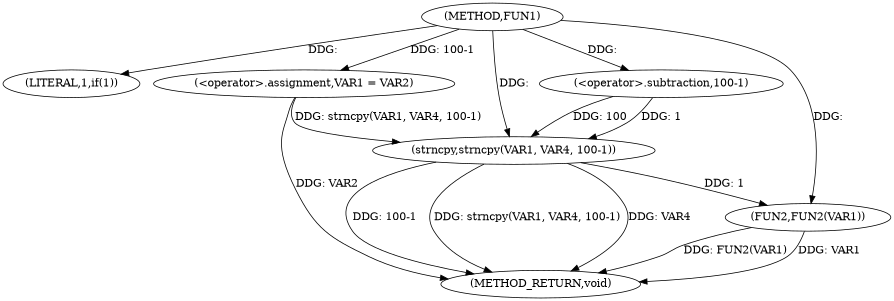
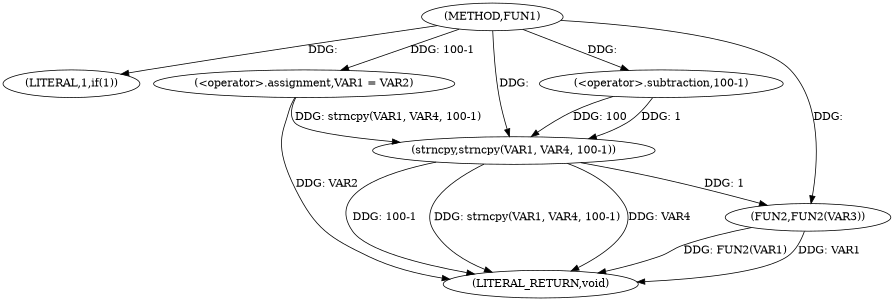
(808, 217) -> (808, 217)
(541, 284) -> (541, 284)
